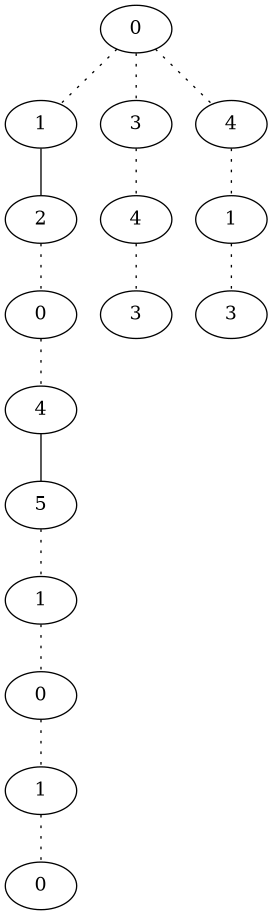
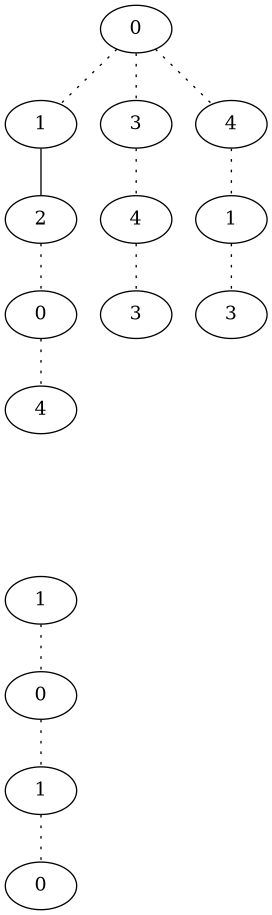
(41, 505) -> none
